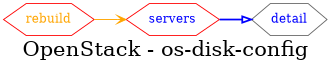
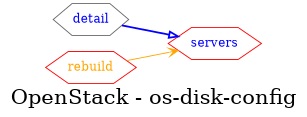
(231, 20) -> (146, 30)
